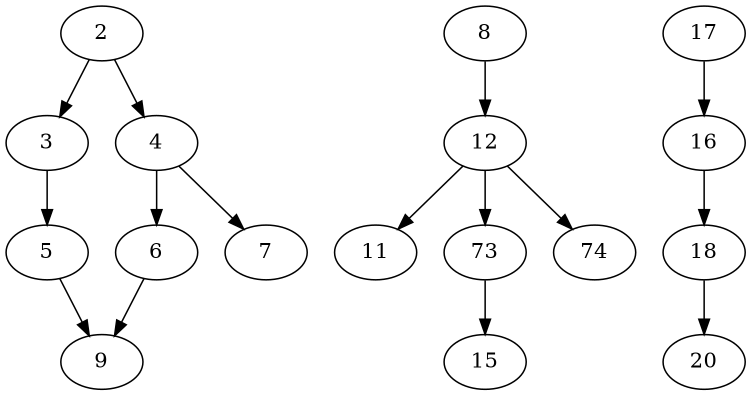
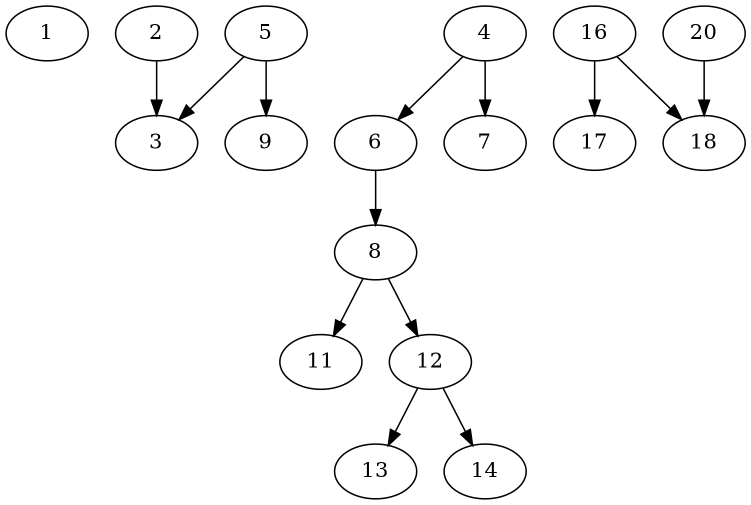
none -> (47, 33)
(126, 81) -> none
(704, 81) -> (595, 81)
(47, 190) -> (217, 83)
(436, 192) -> (352, 300)
(485, 252) -> (376, 471)
(595, 252) -> (485, 471)
(133, 300) -> (376, 190)
(704, 300) -> (704, 81)
(485, 362) -> none
